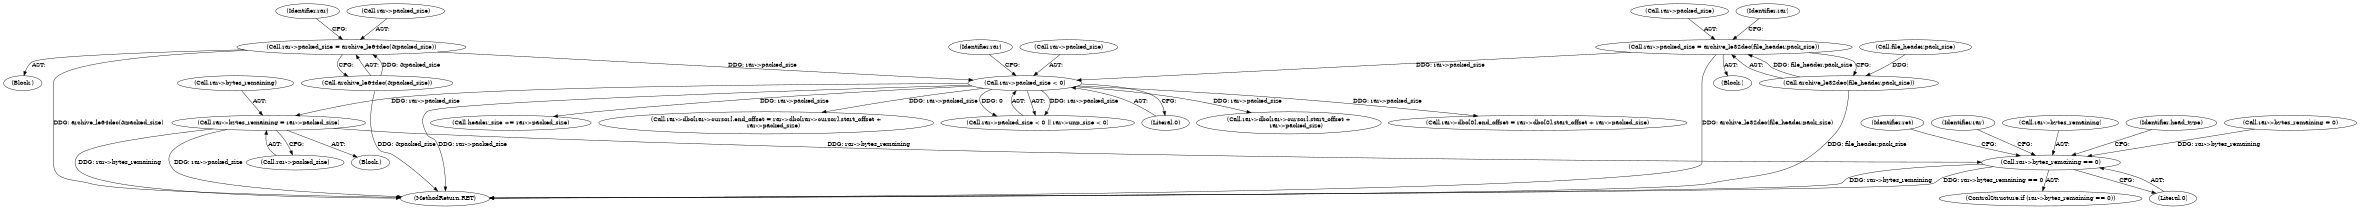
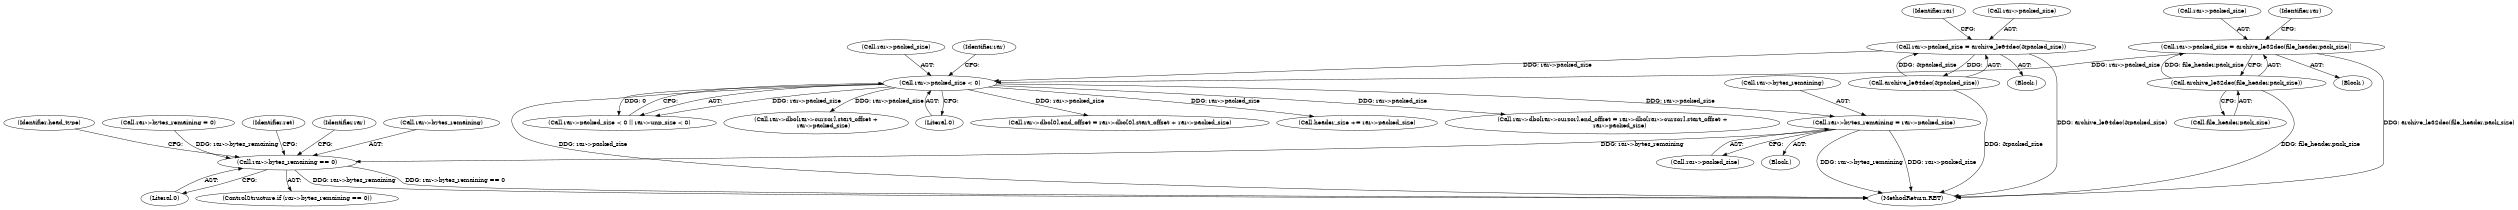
(347, 65) -> (1976, 65)
(1901, 65) -> (2247, 101)
none -> (2220, 100)
(1020, 101) -> (671, 101)
